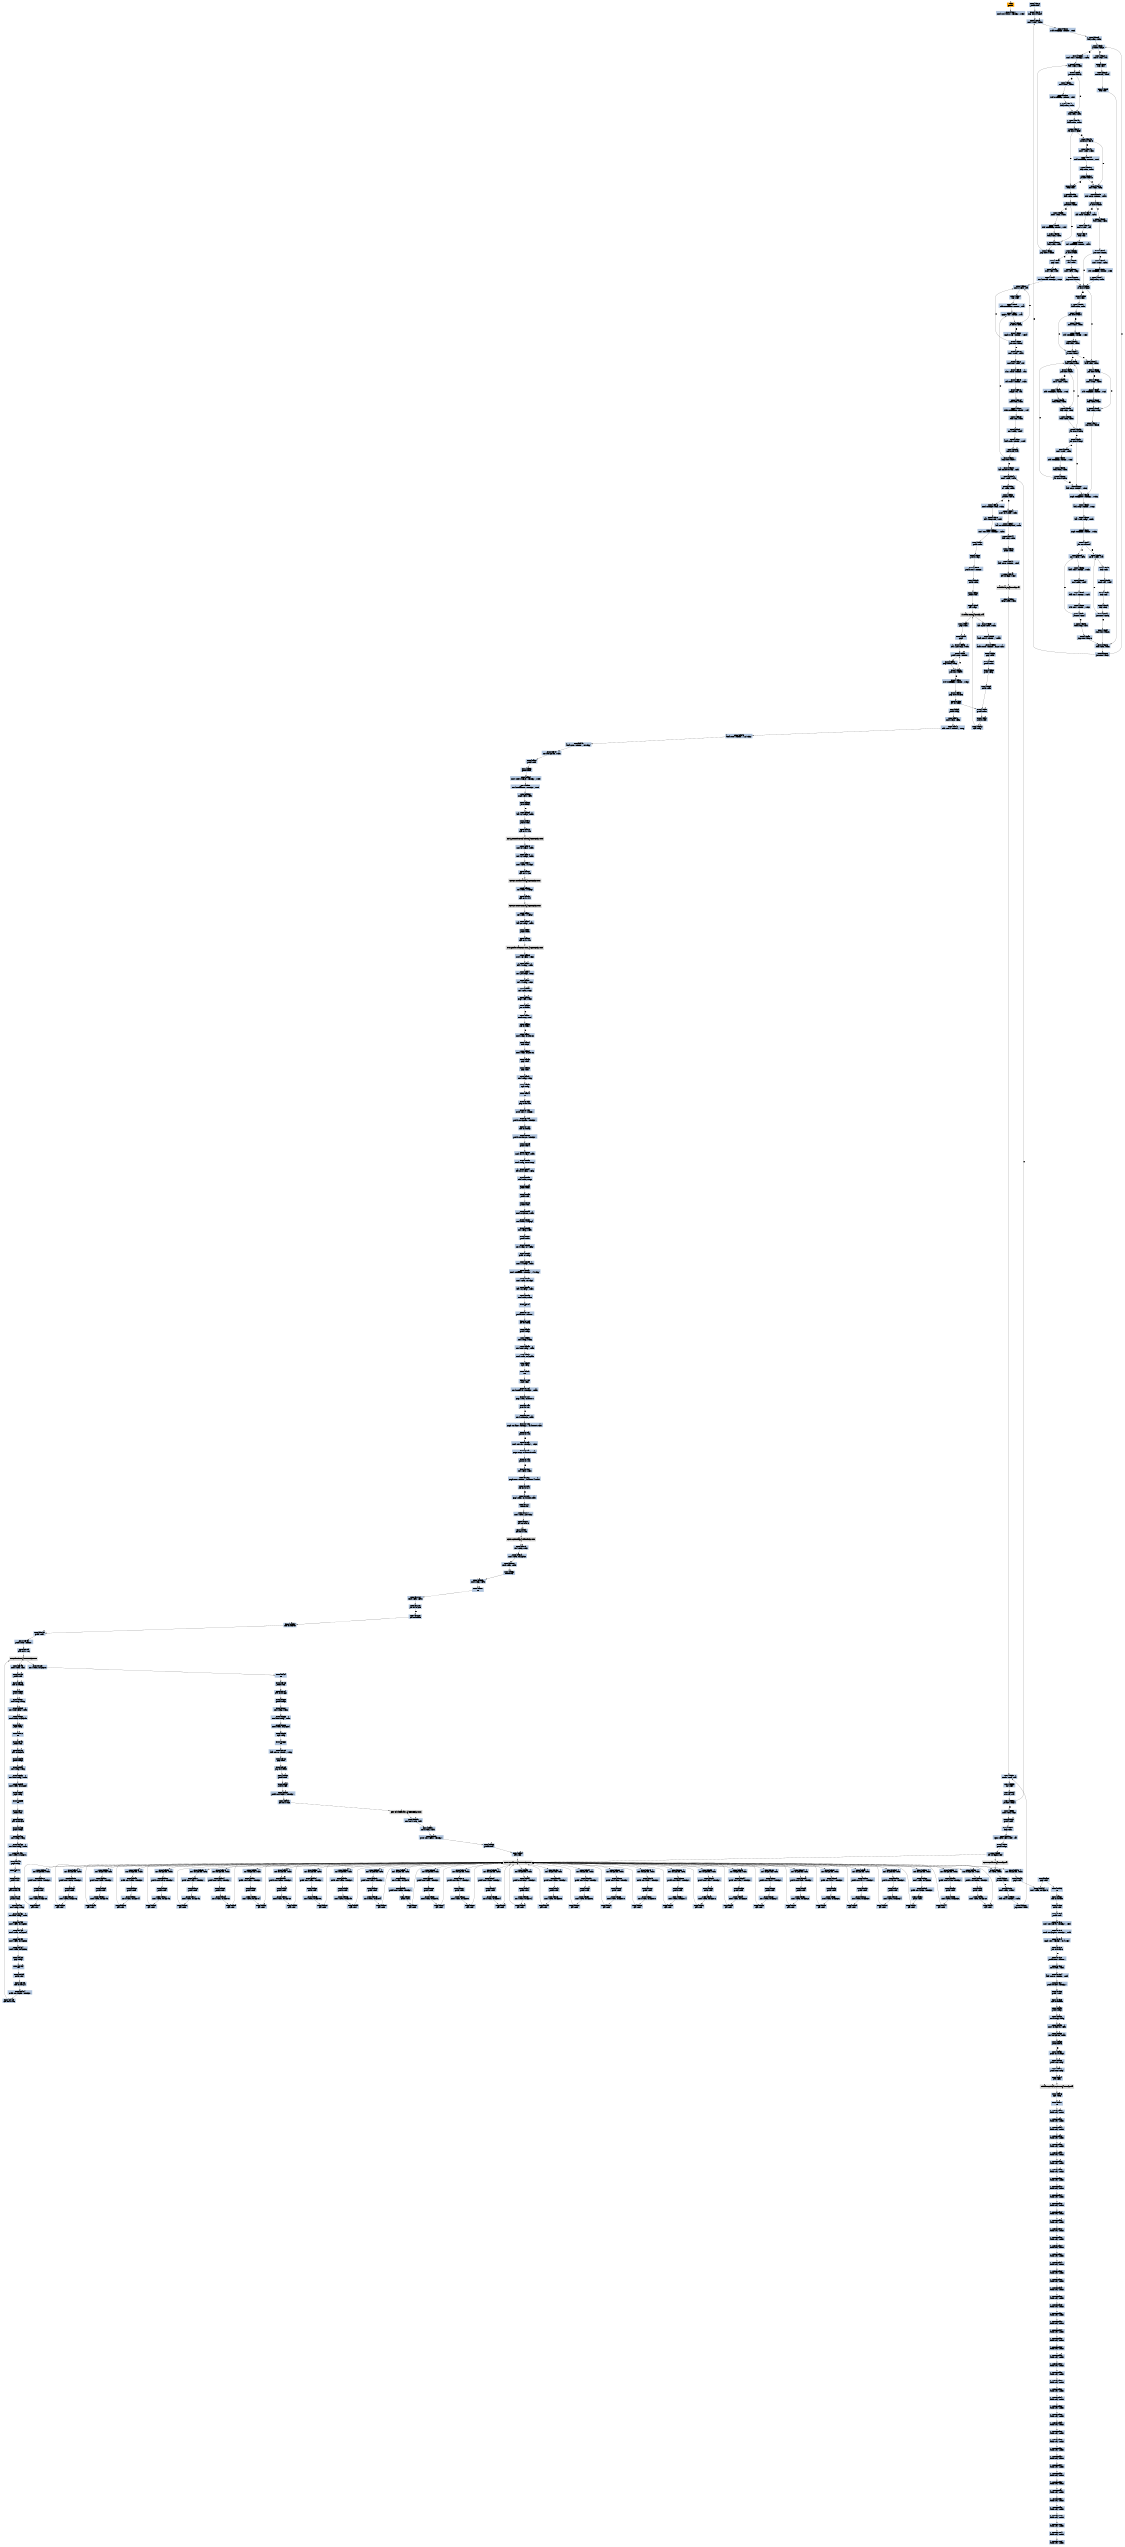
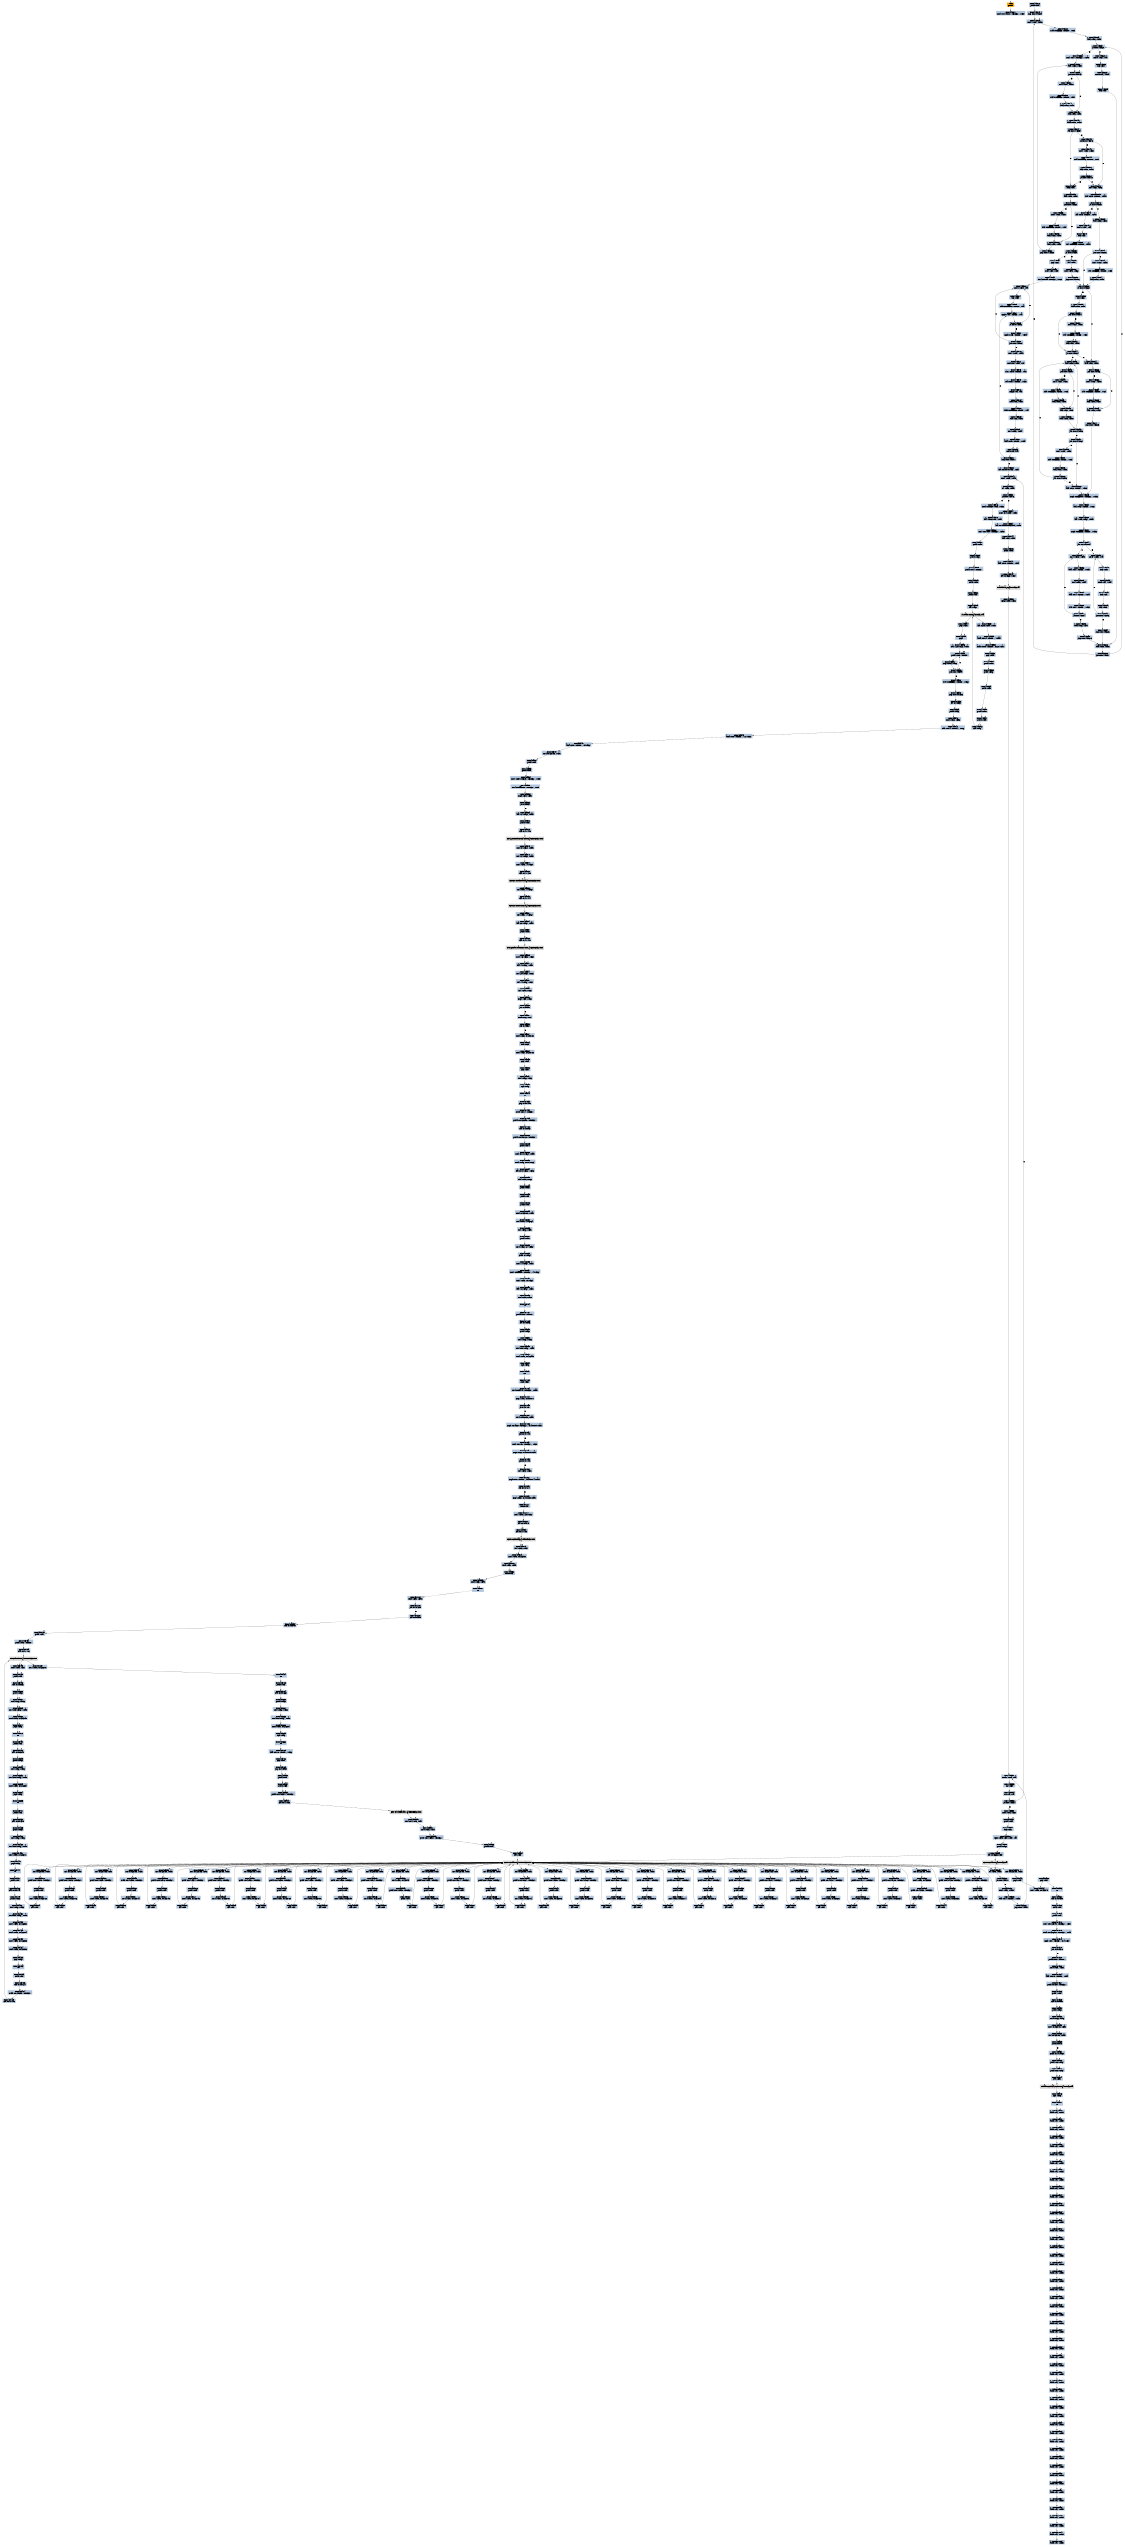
(968, 706) -> (955, 706)
